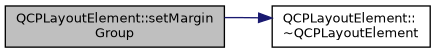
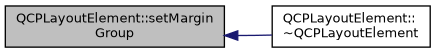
(241, 18) -> (255, 35)
